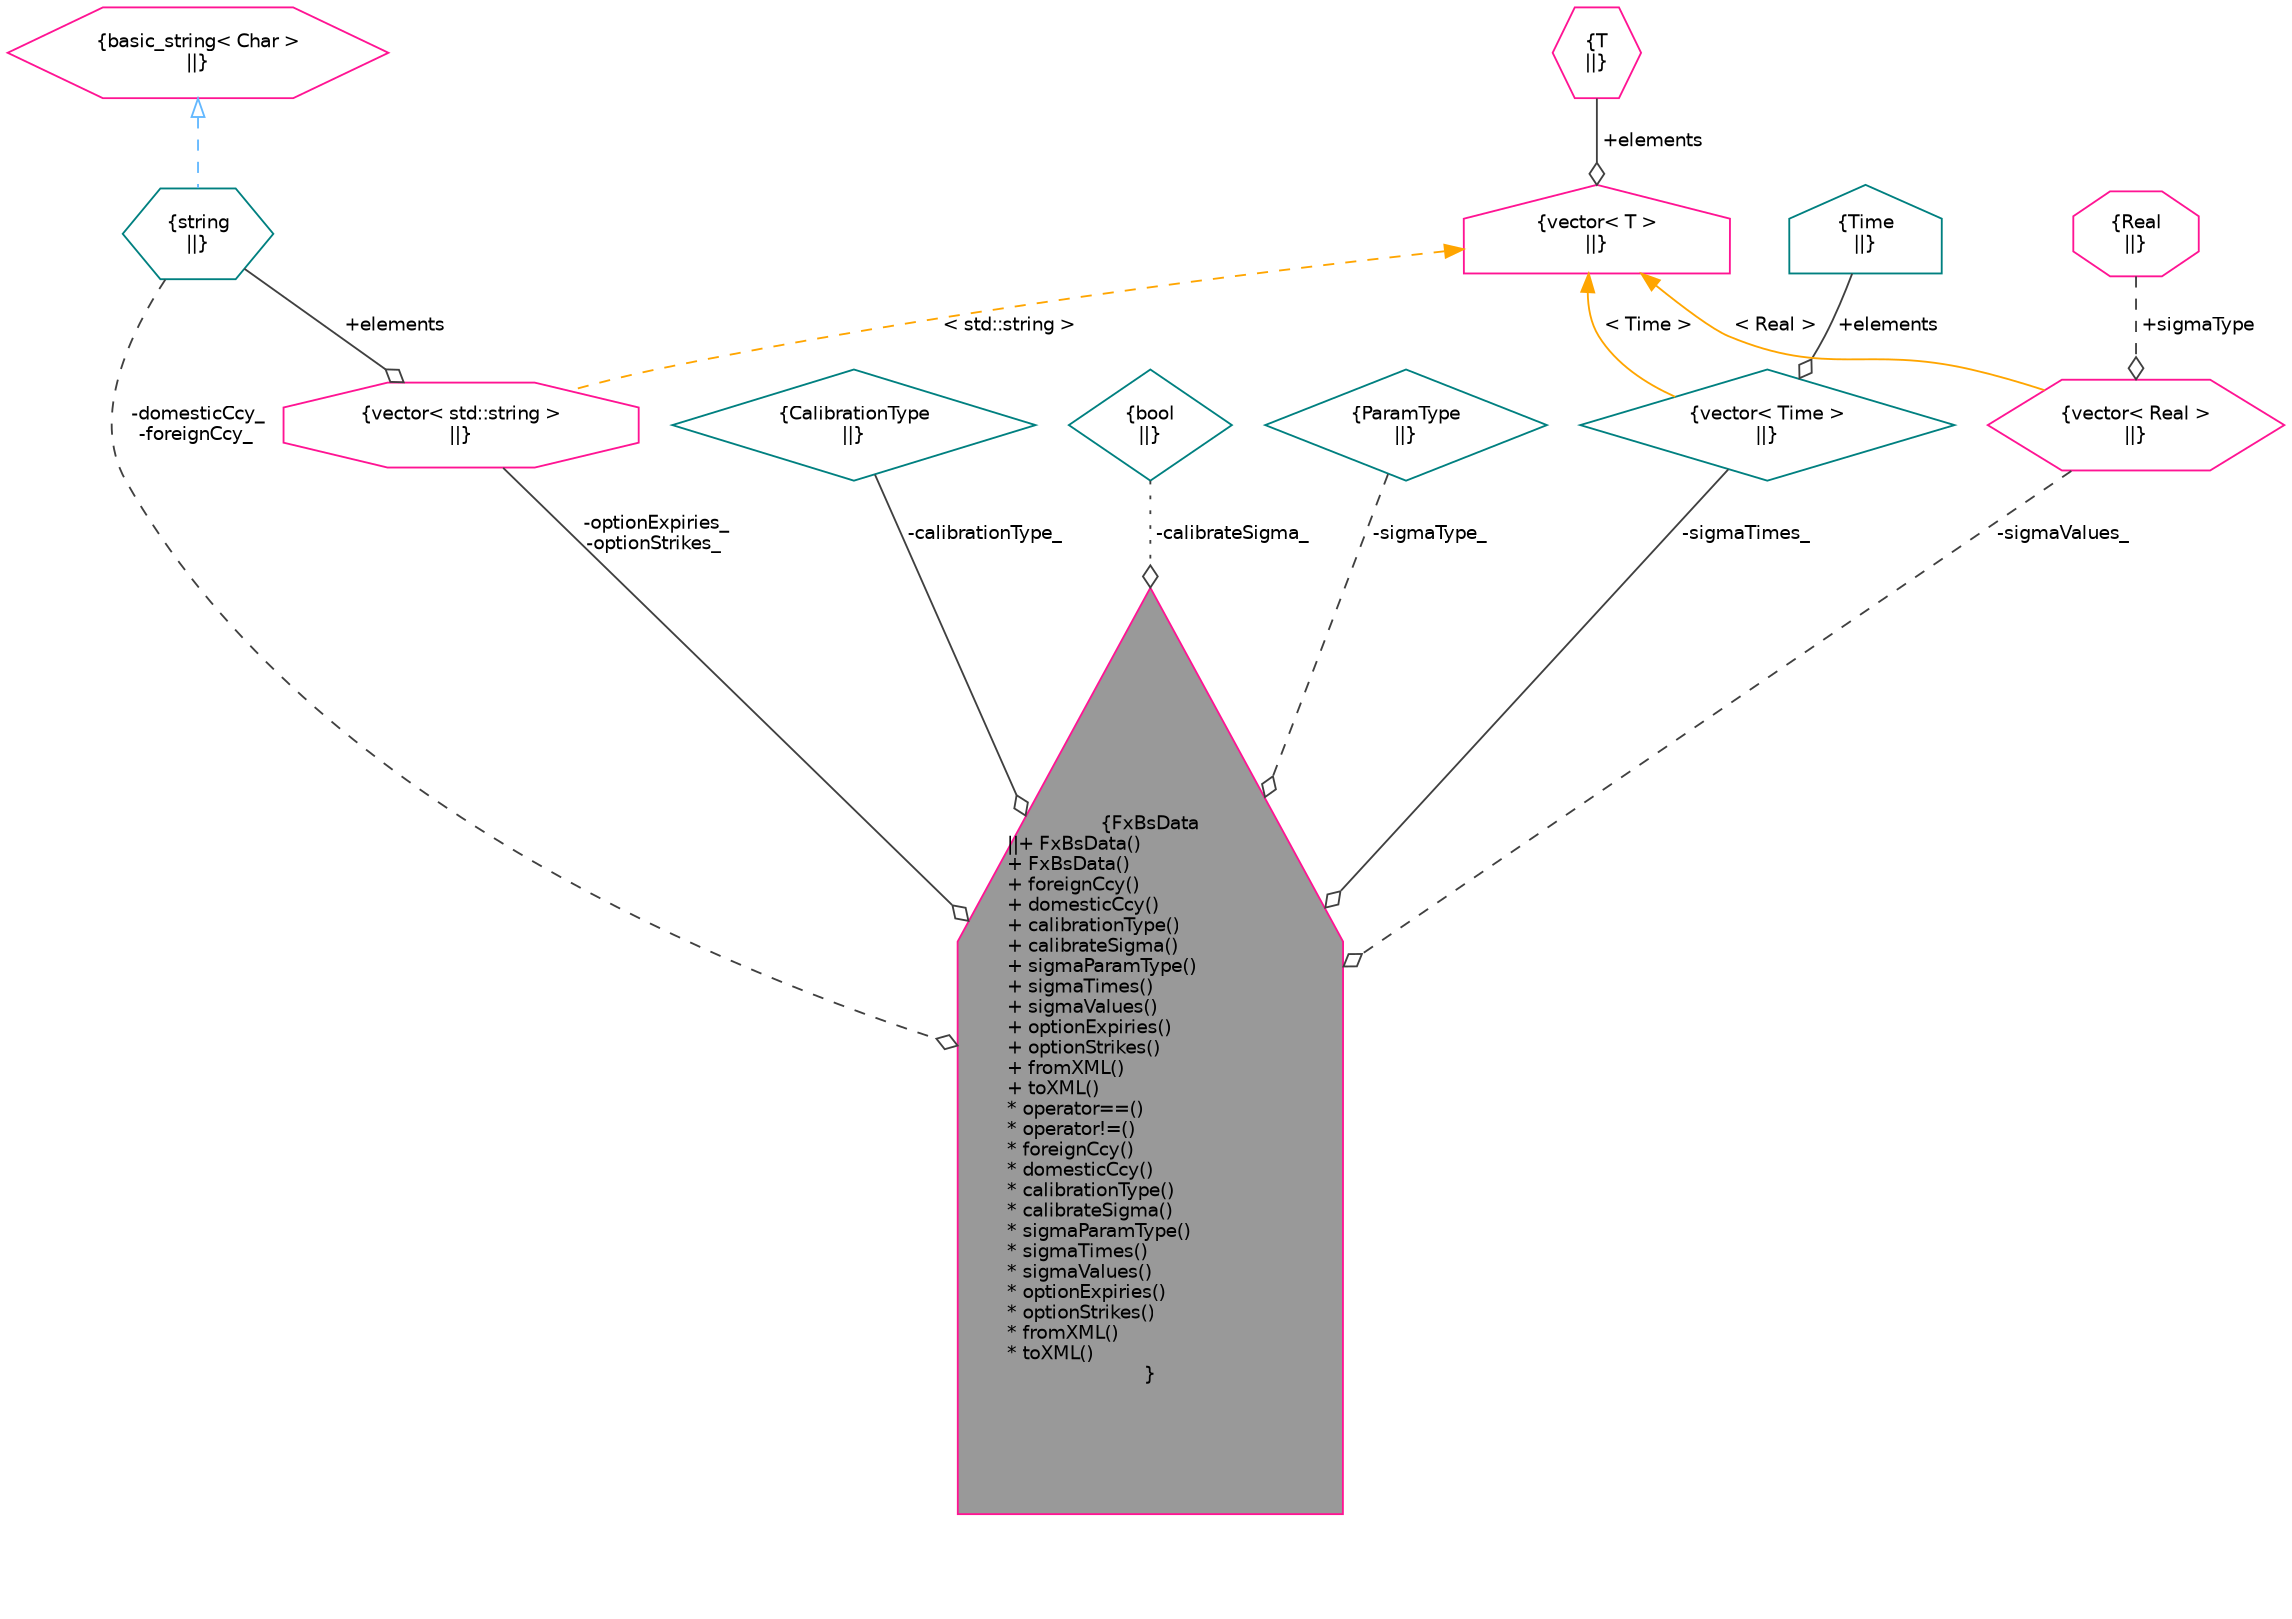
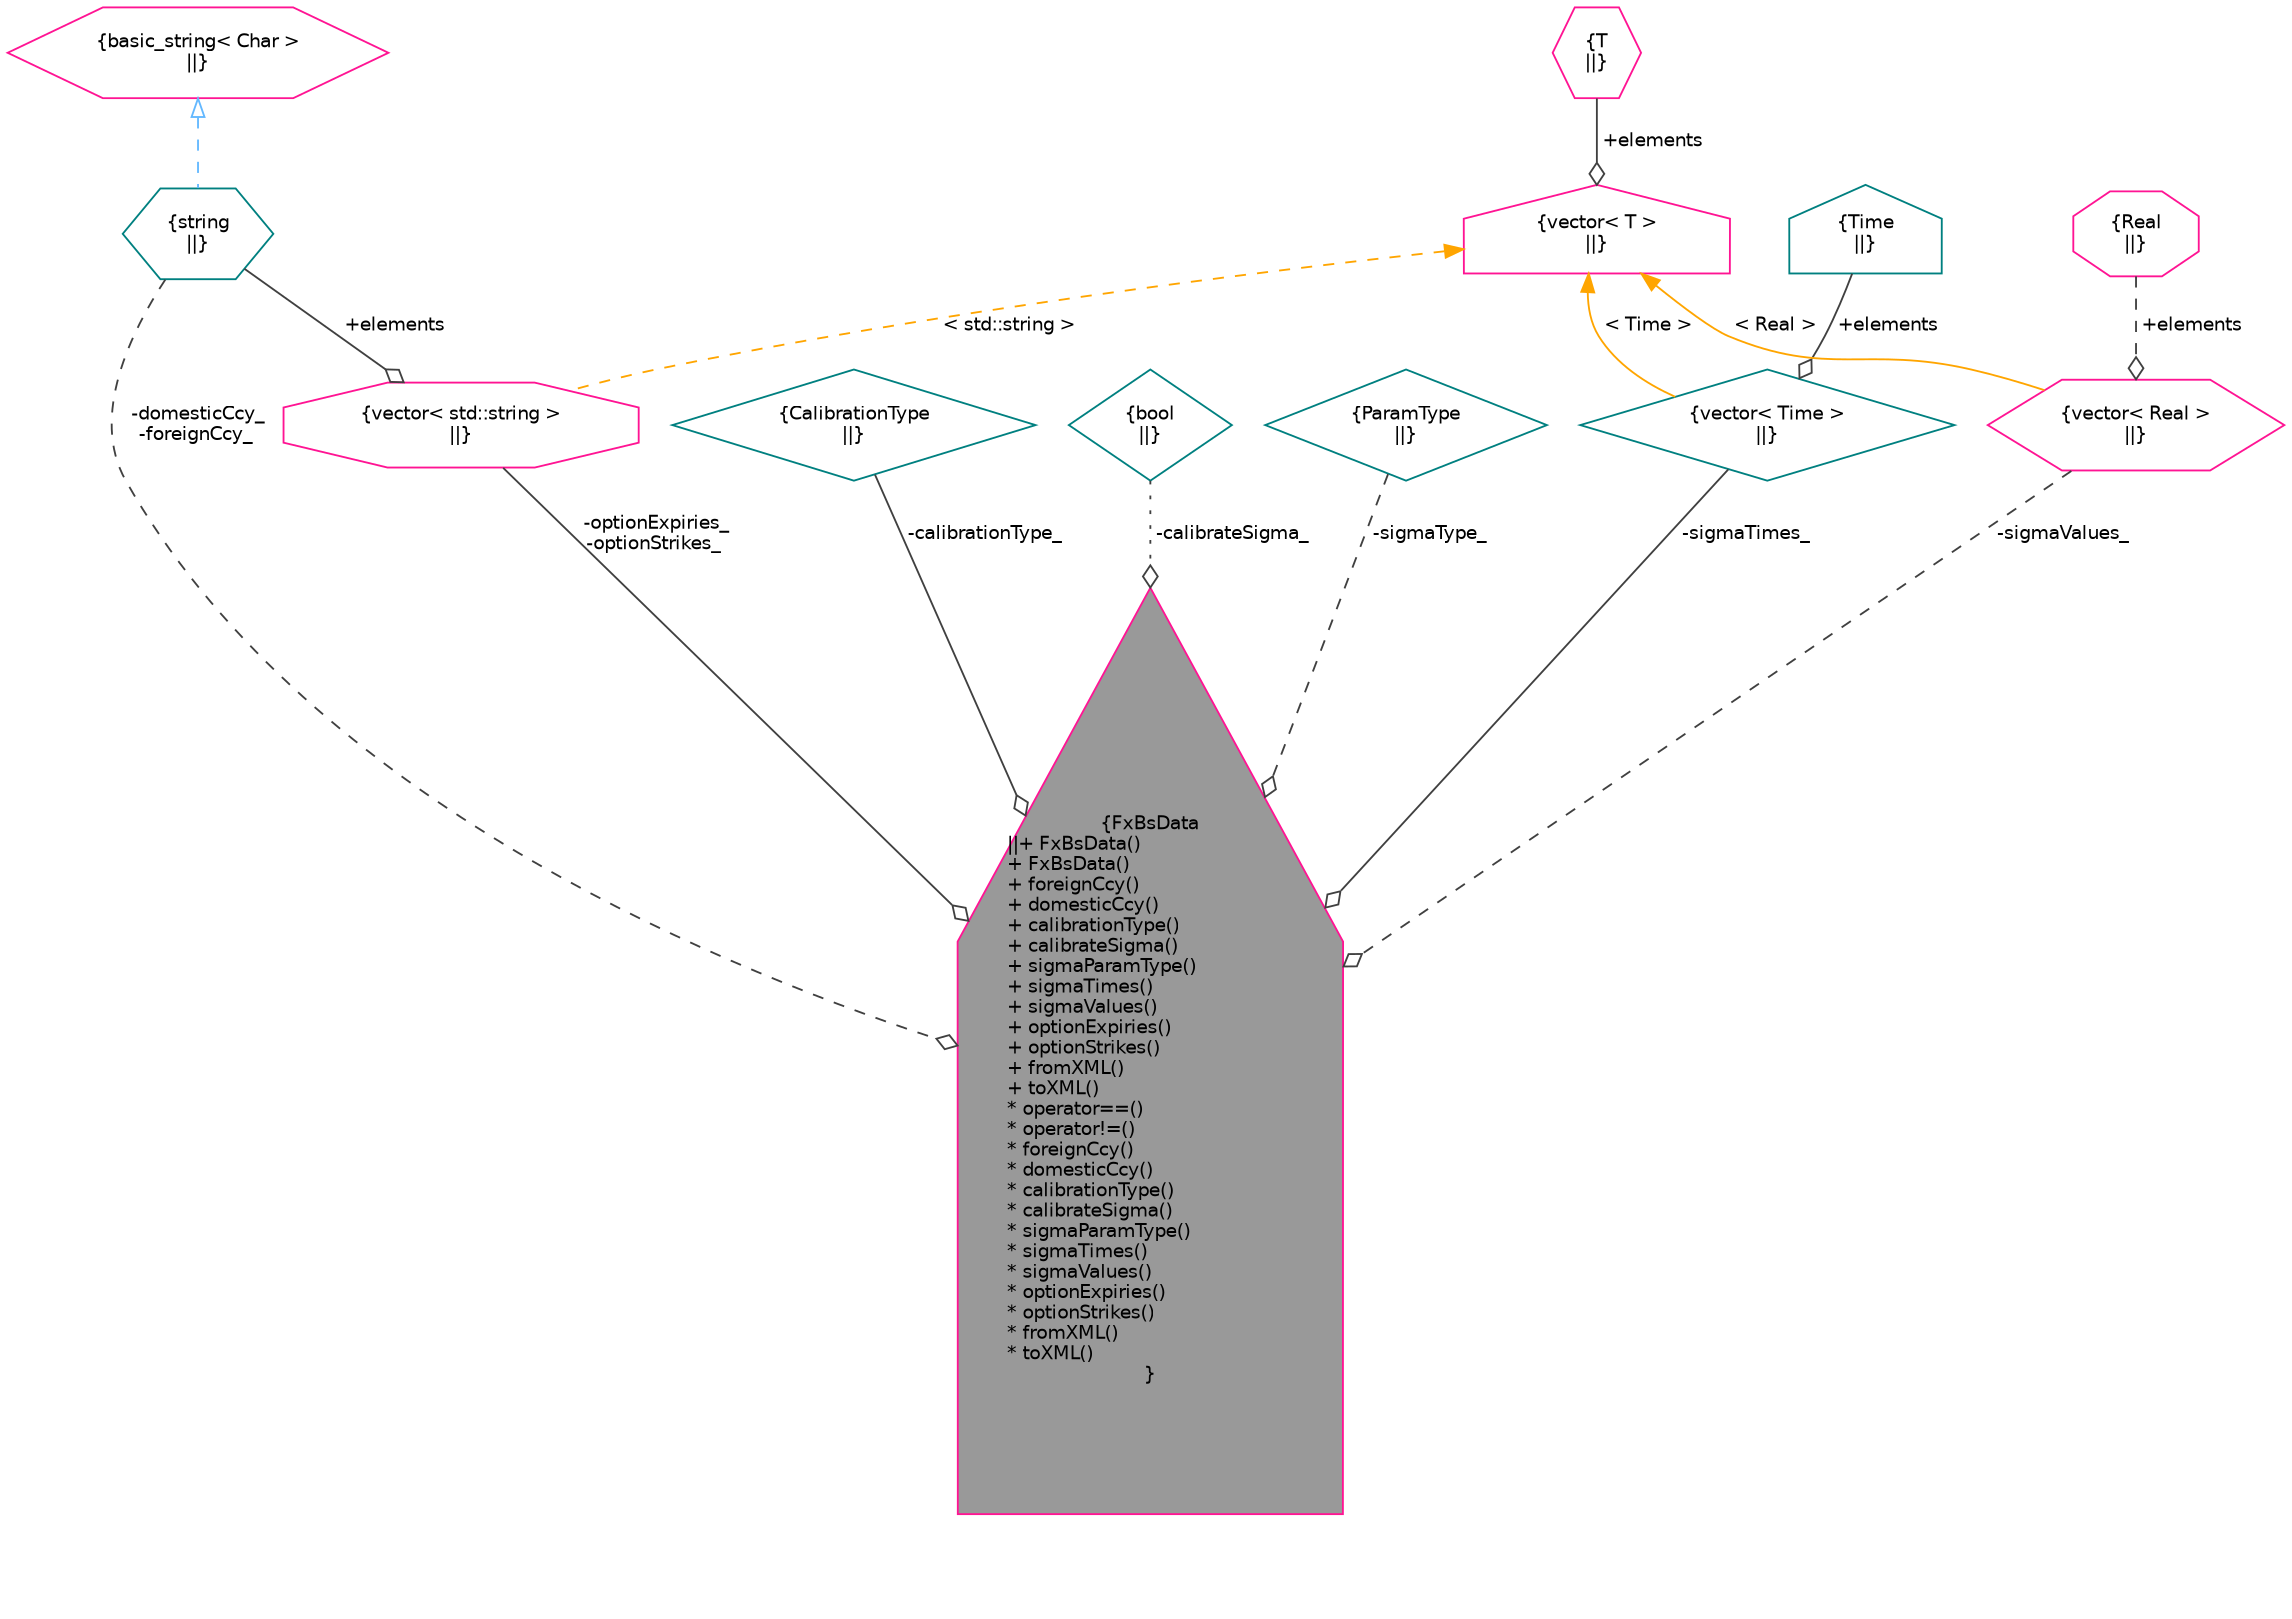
(2195, 326) -> (2190, 326)
